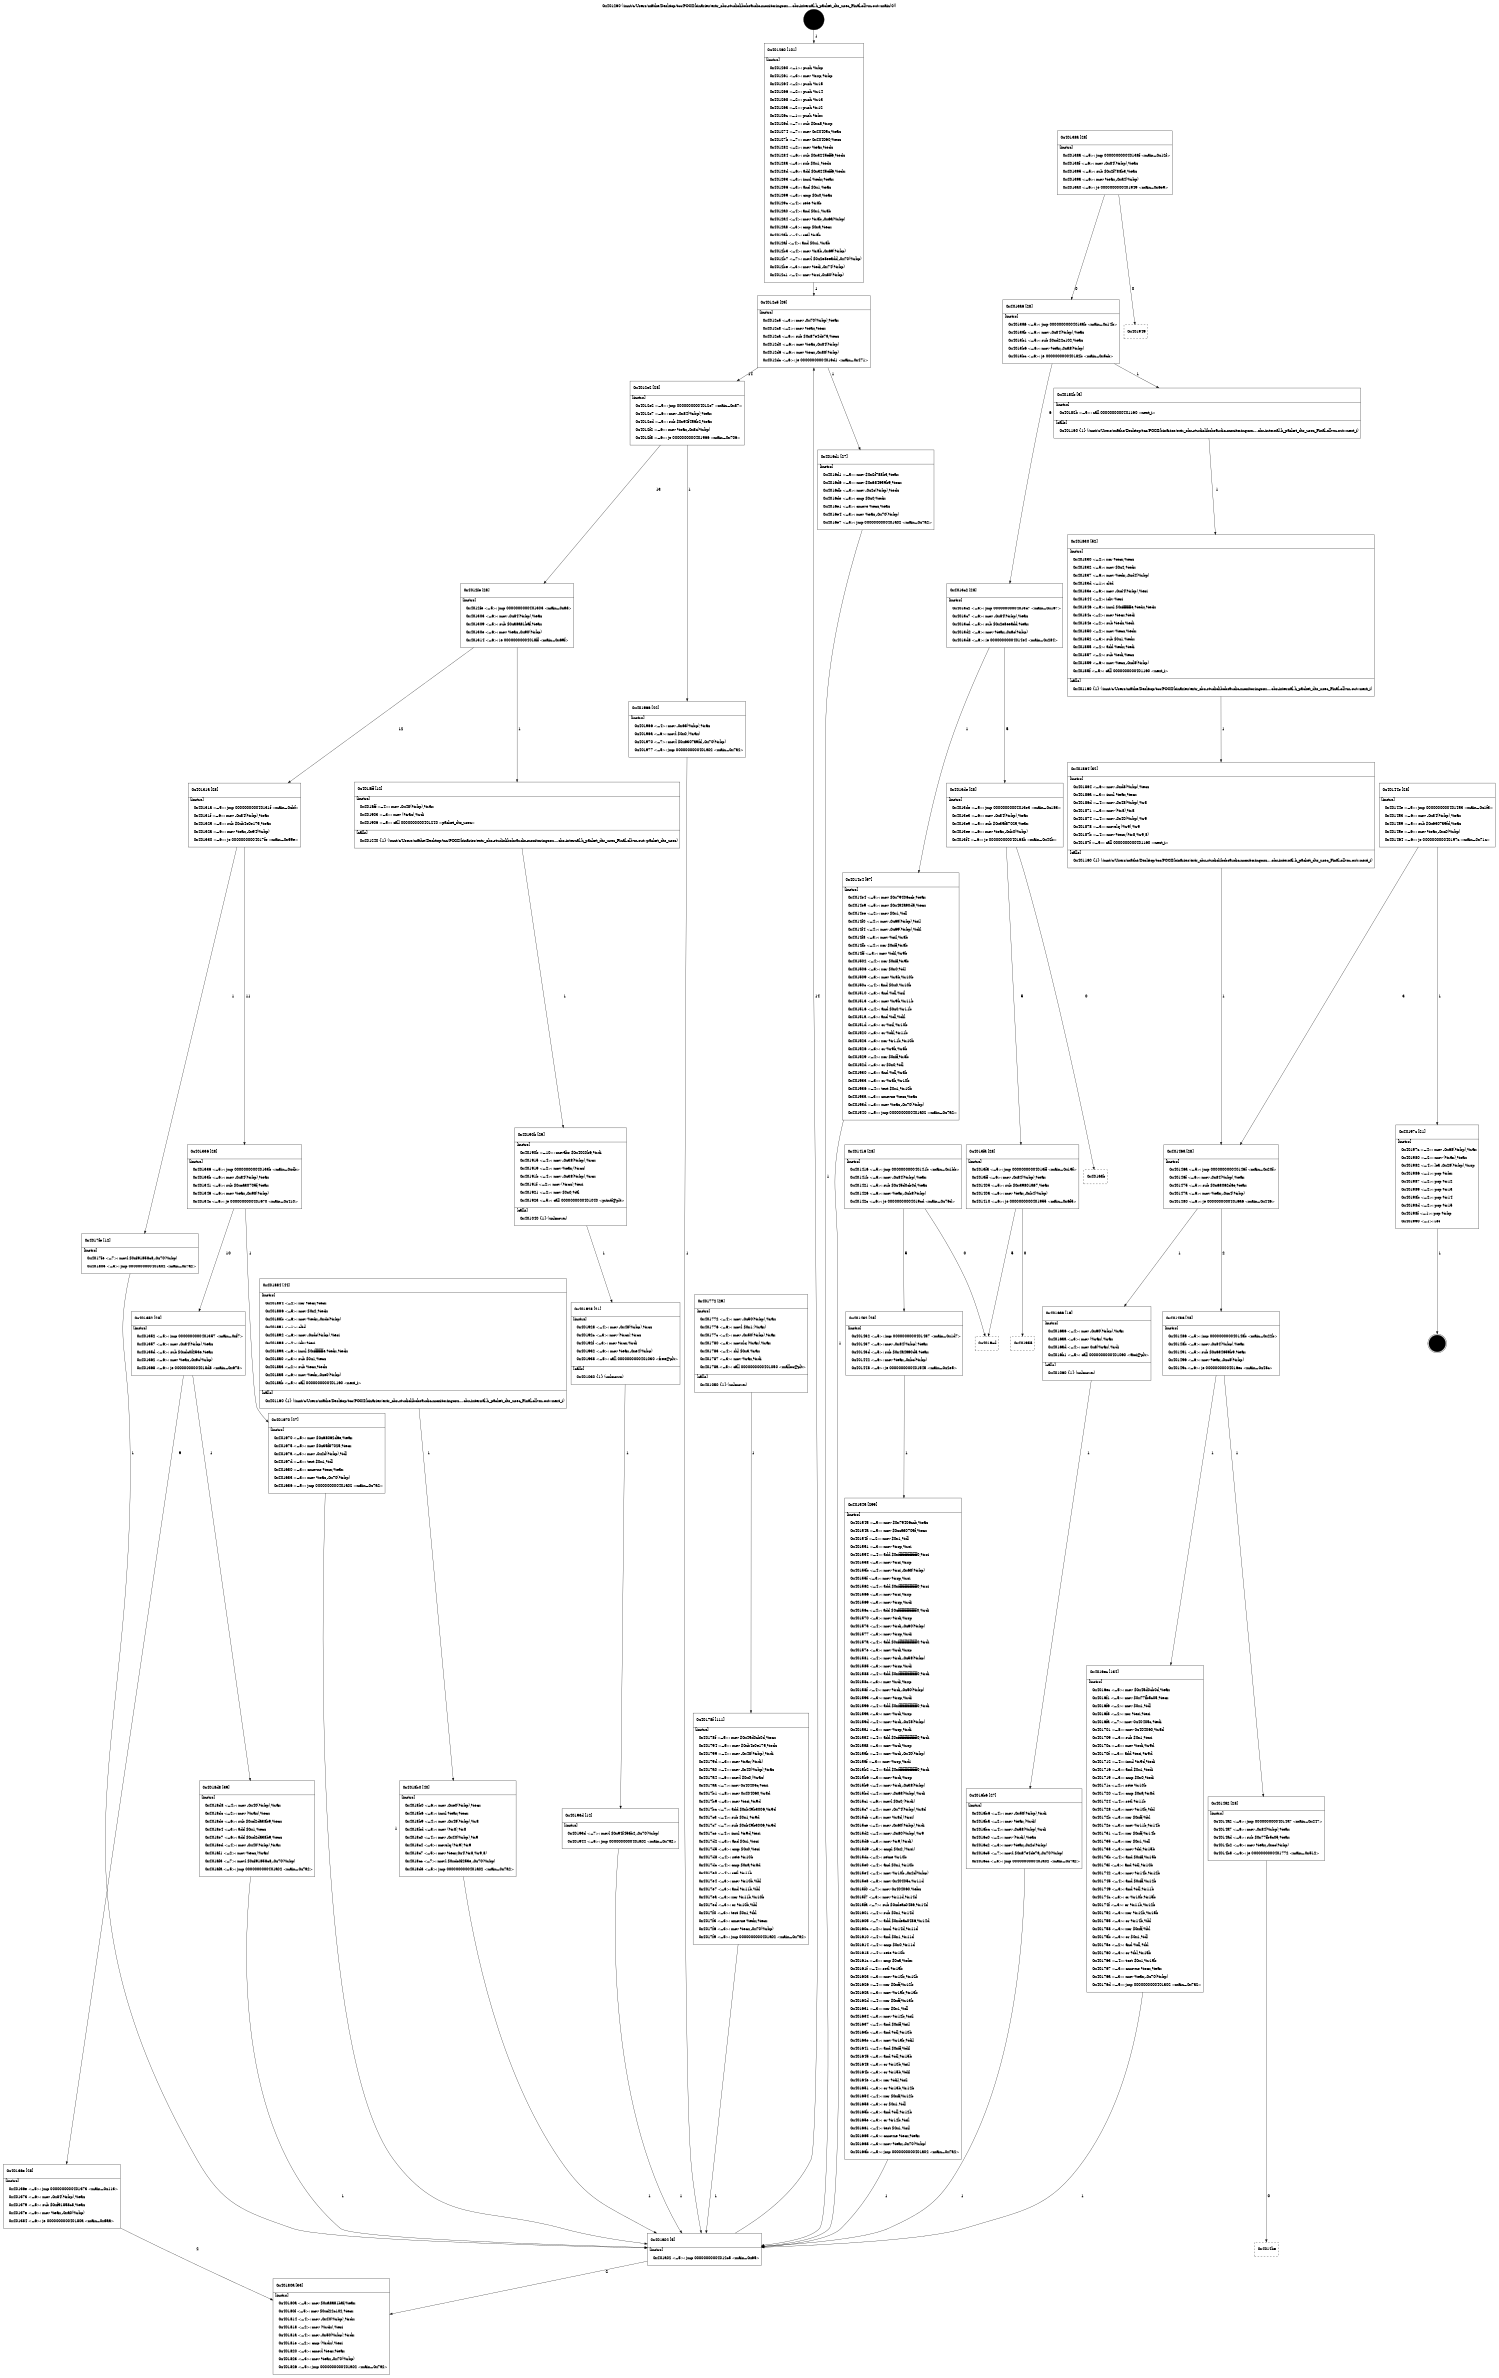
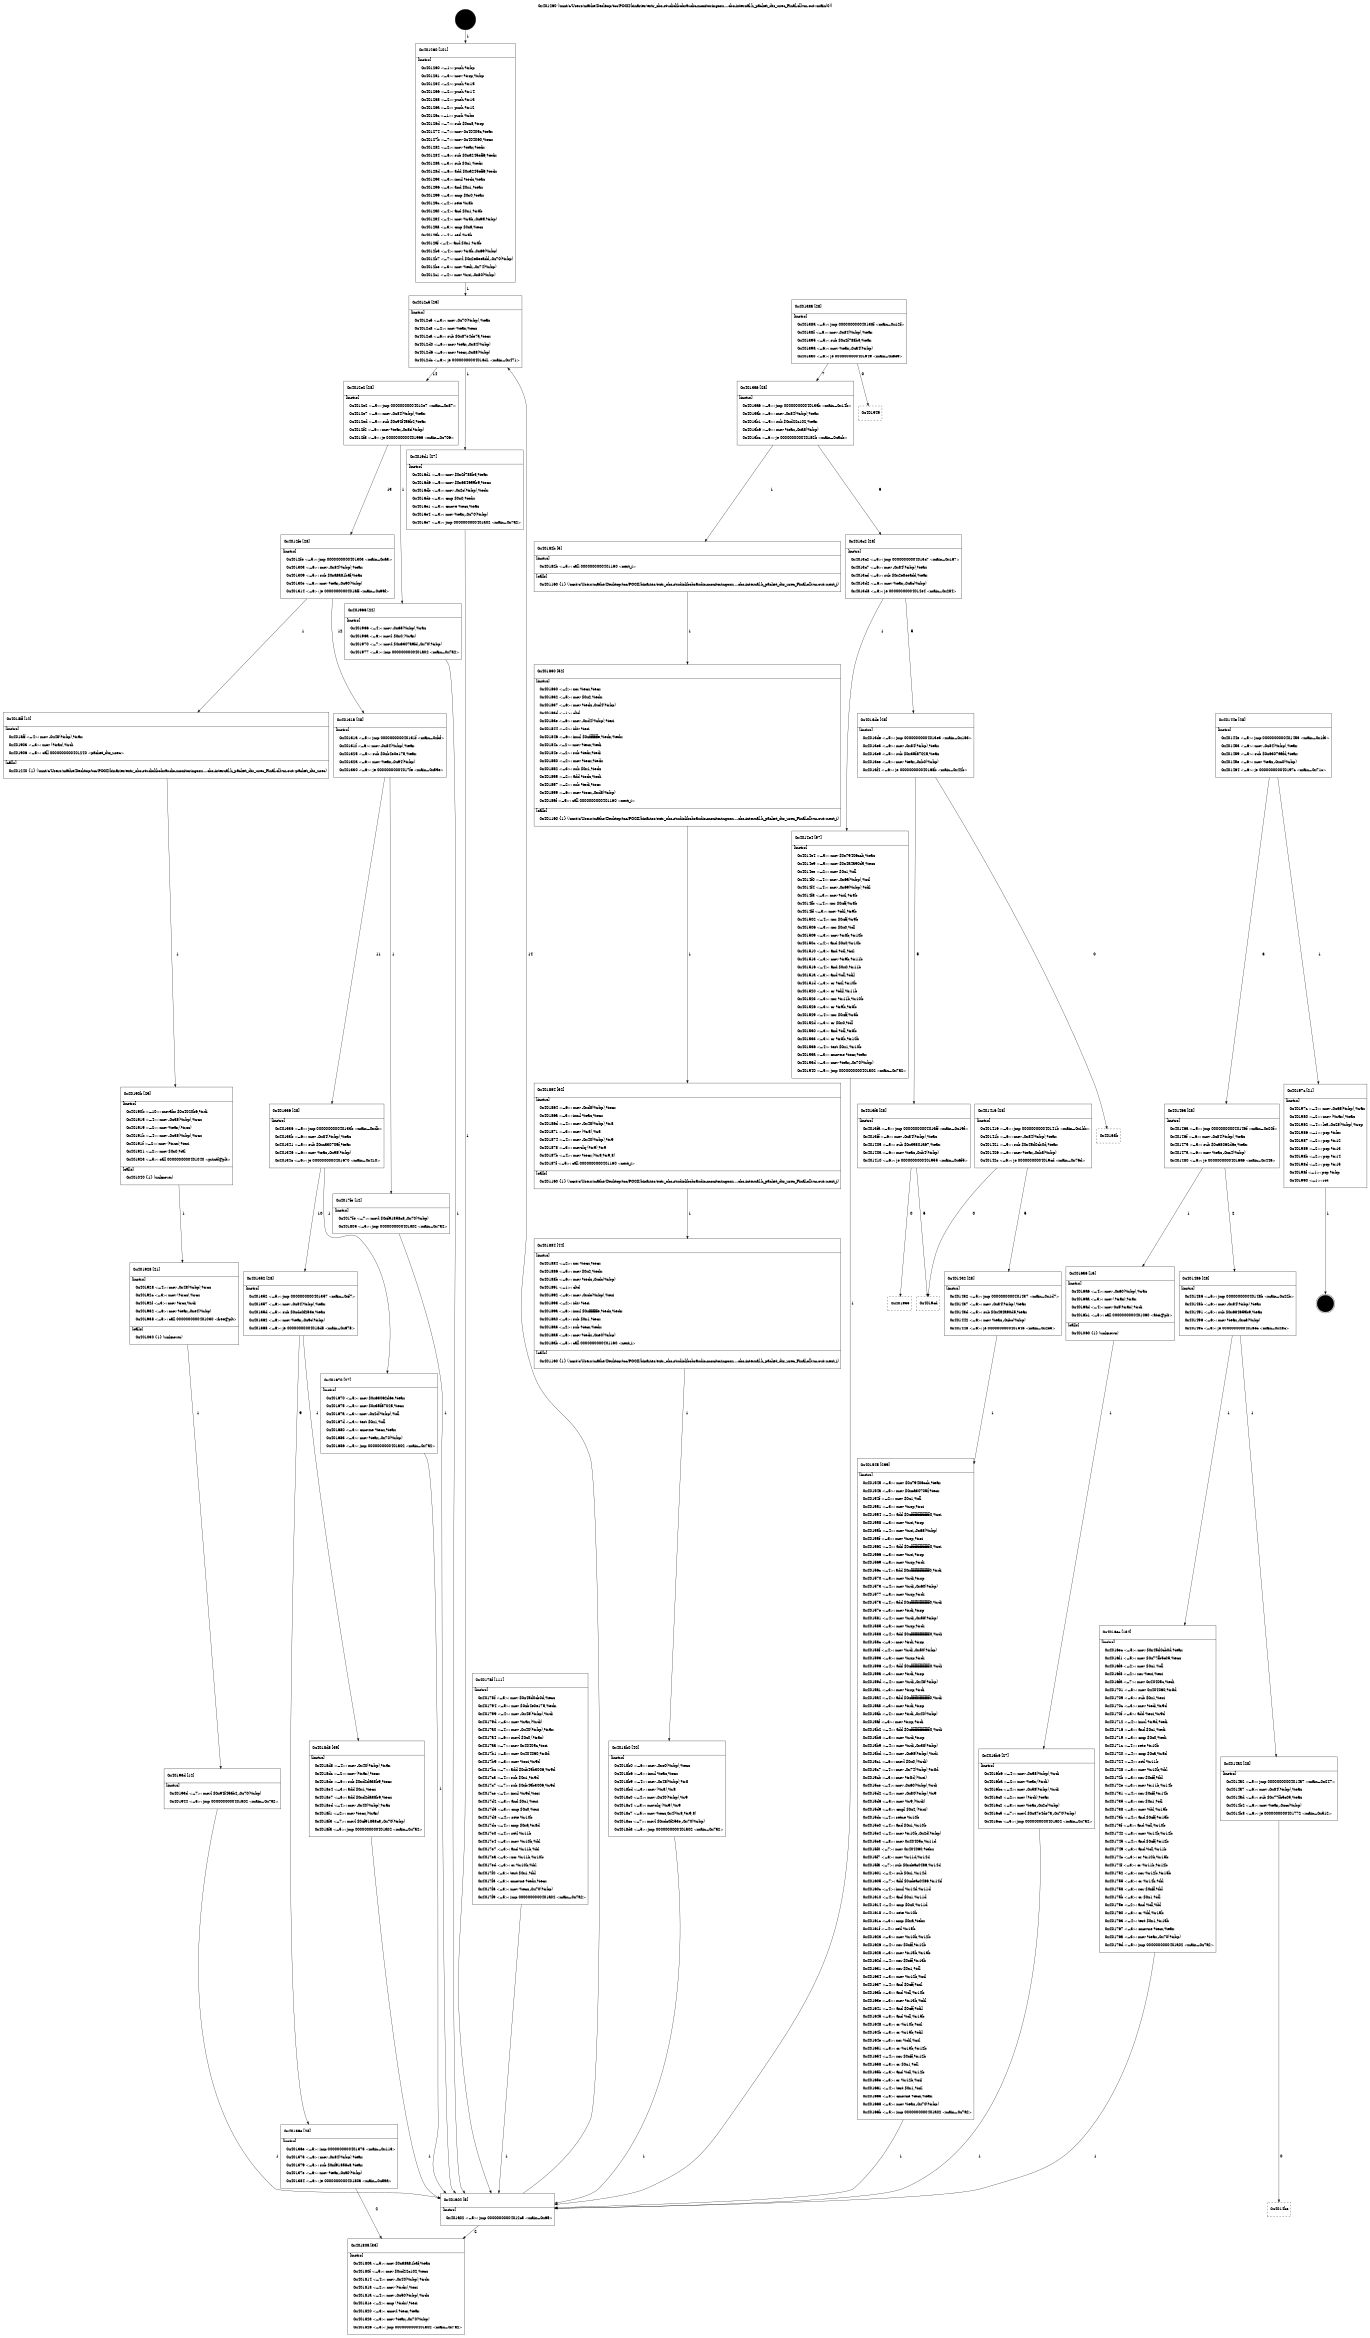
(1076, 289) -> (823, 374)
(1221, 1005) -> (687, 1213)
(751, 1343) -> none
